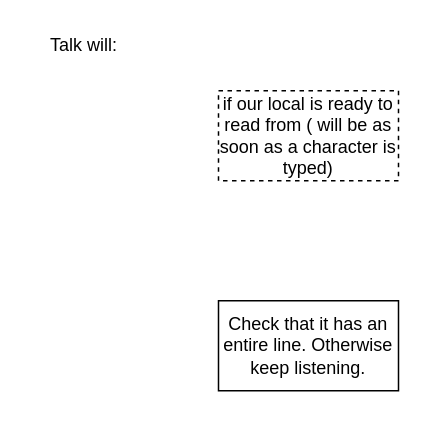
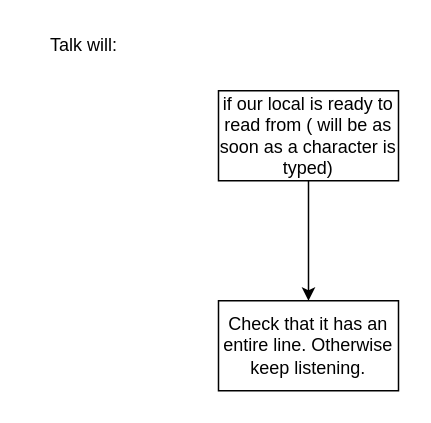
(308, 136) -> (308, 136)
none -> (308, 236)
